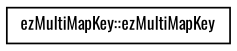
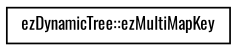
(118, 26) -> (118, 26)
